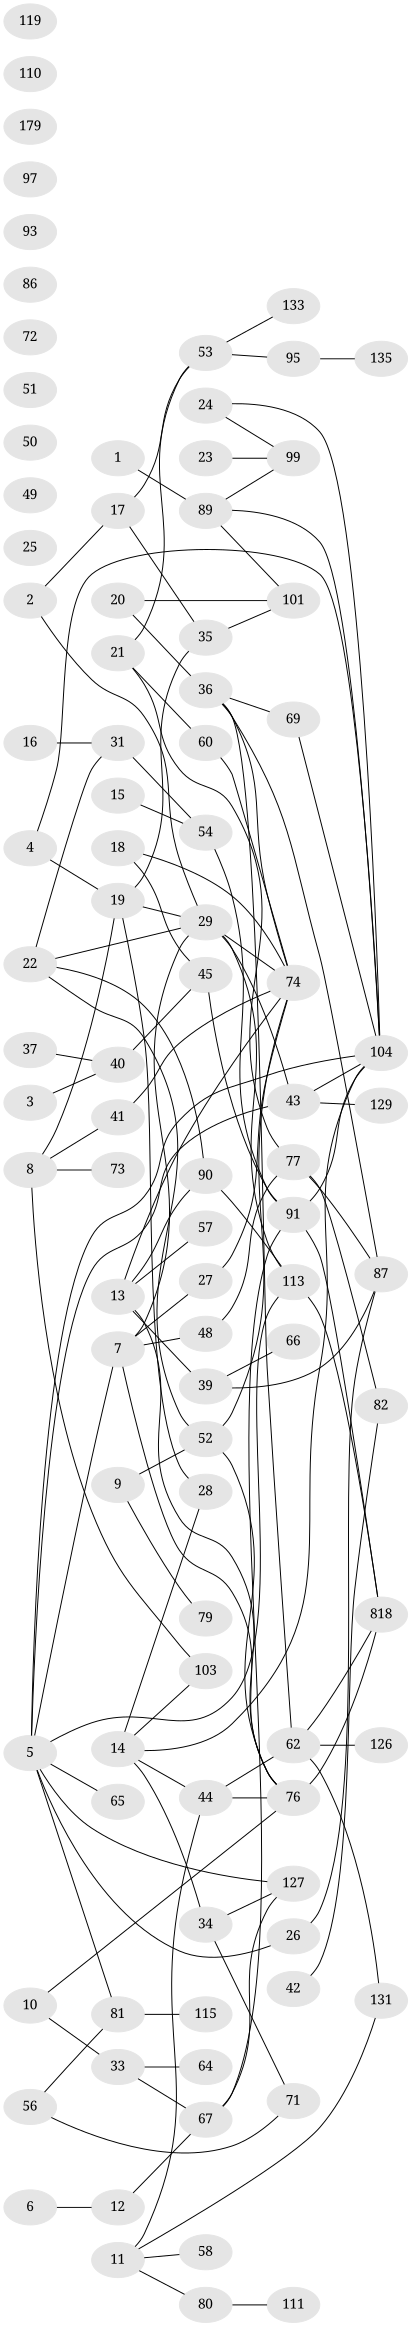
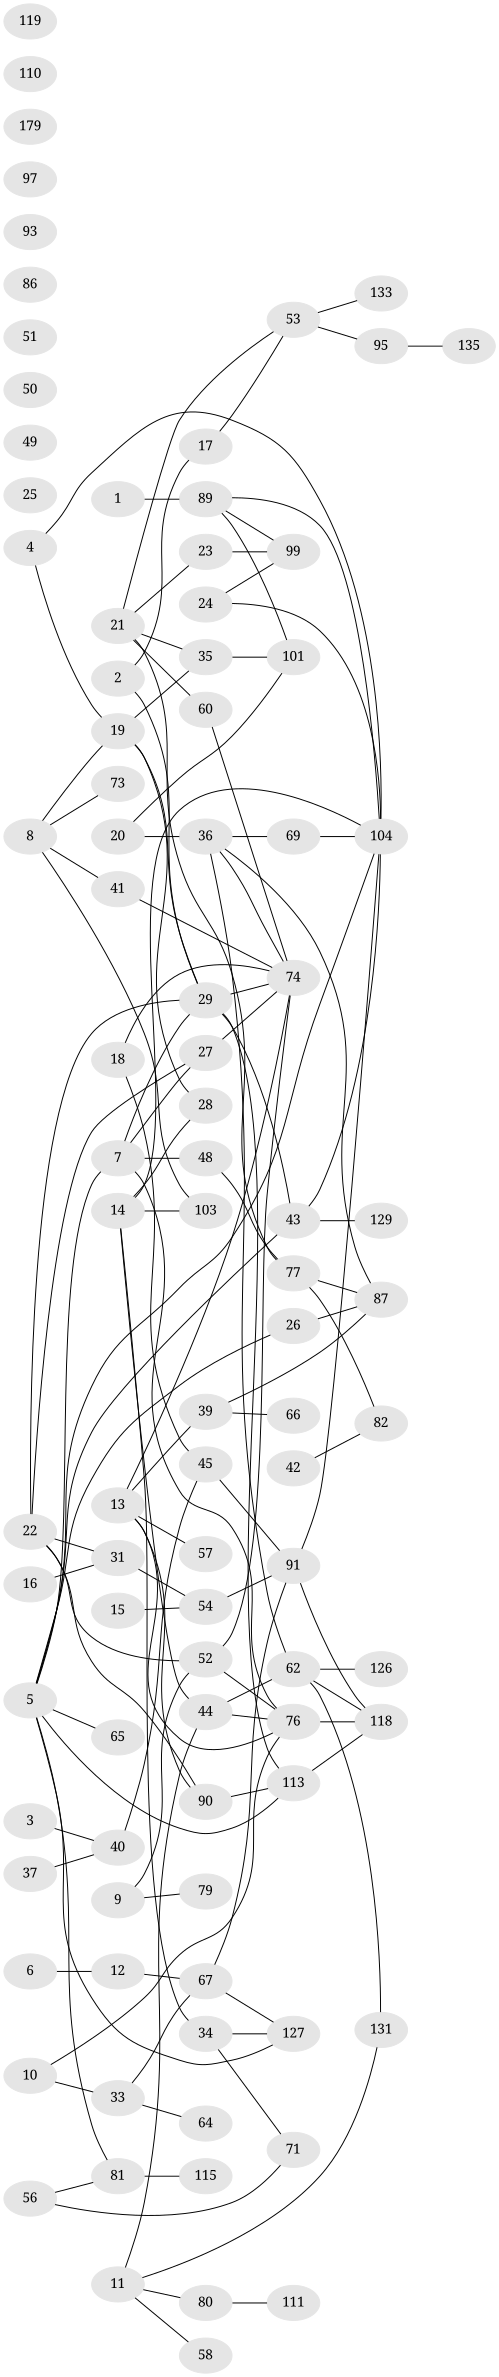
(30, 337) -> none
(167, 581) -> (162, 642)
none -> (155, 595)
none -> (56, 1263)
(381, 1615) -> (381, 1722)
